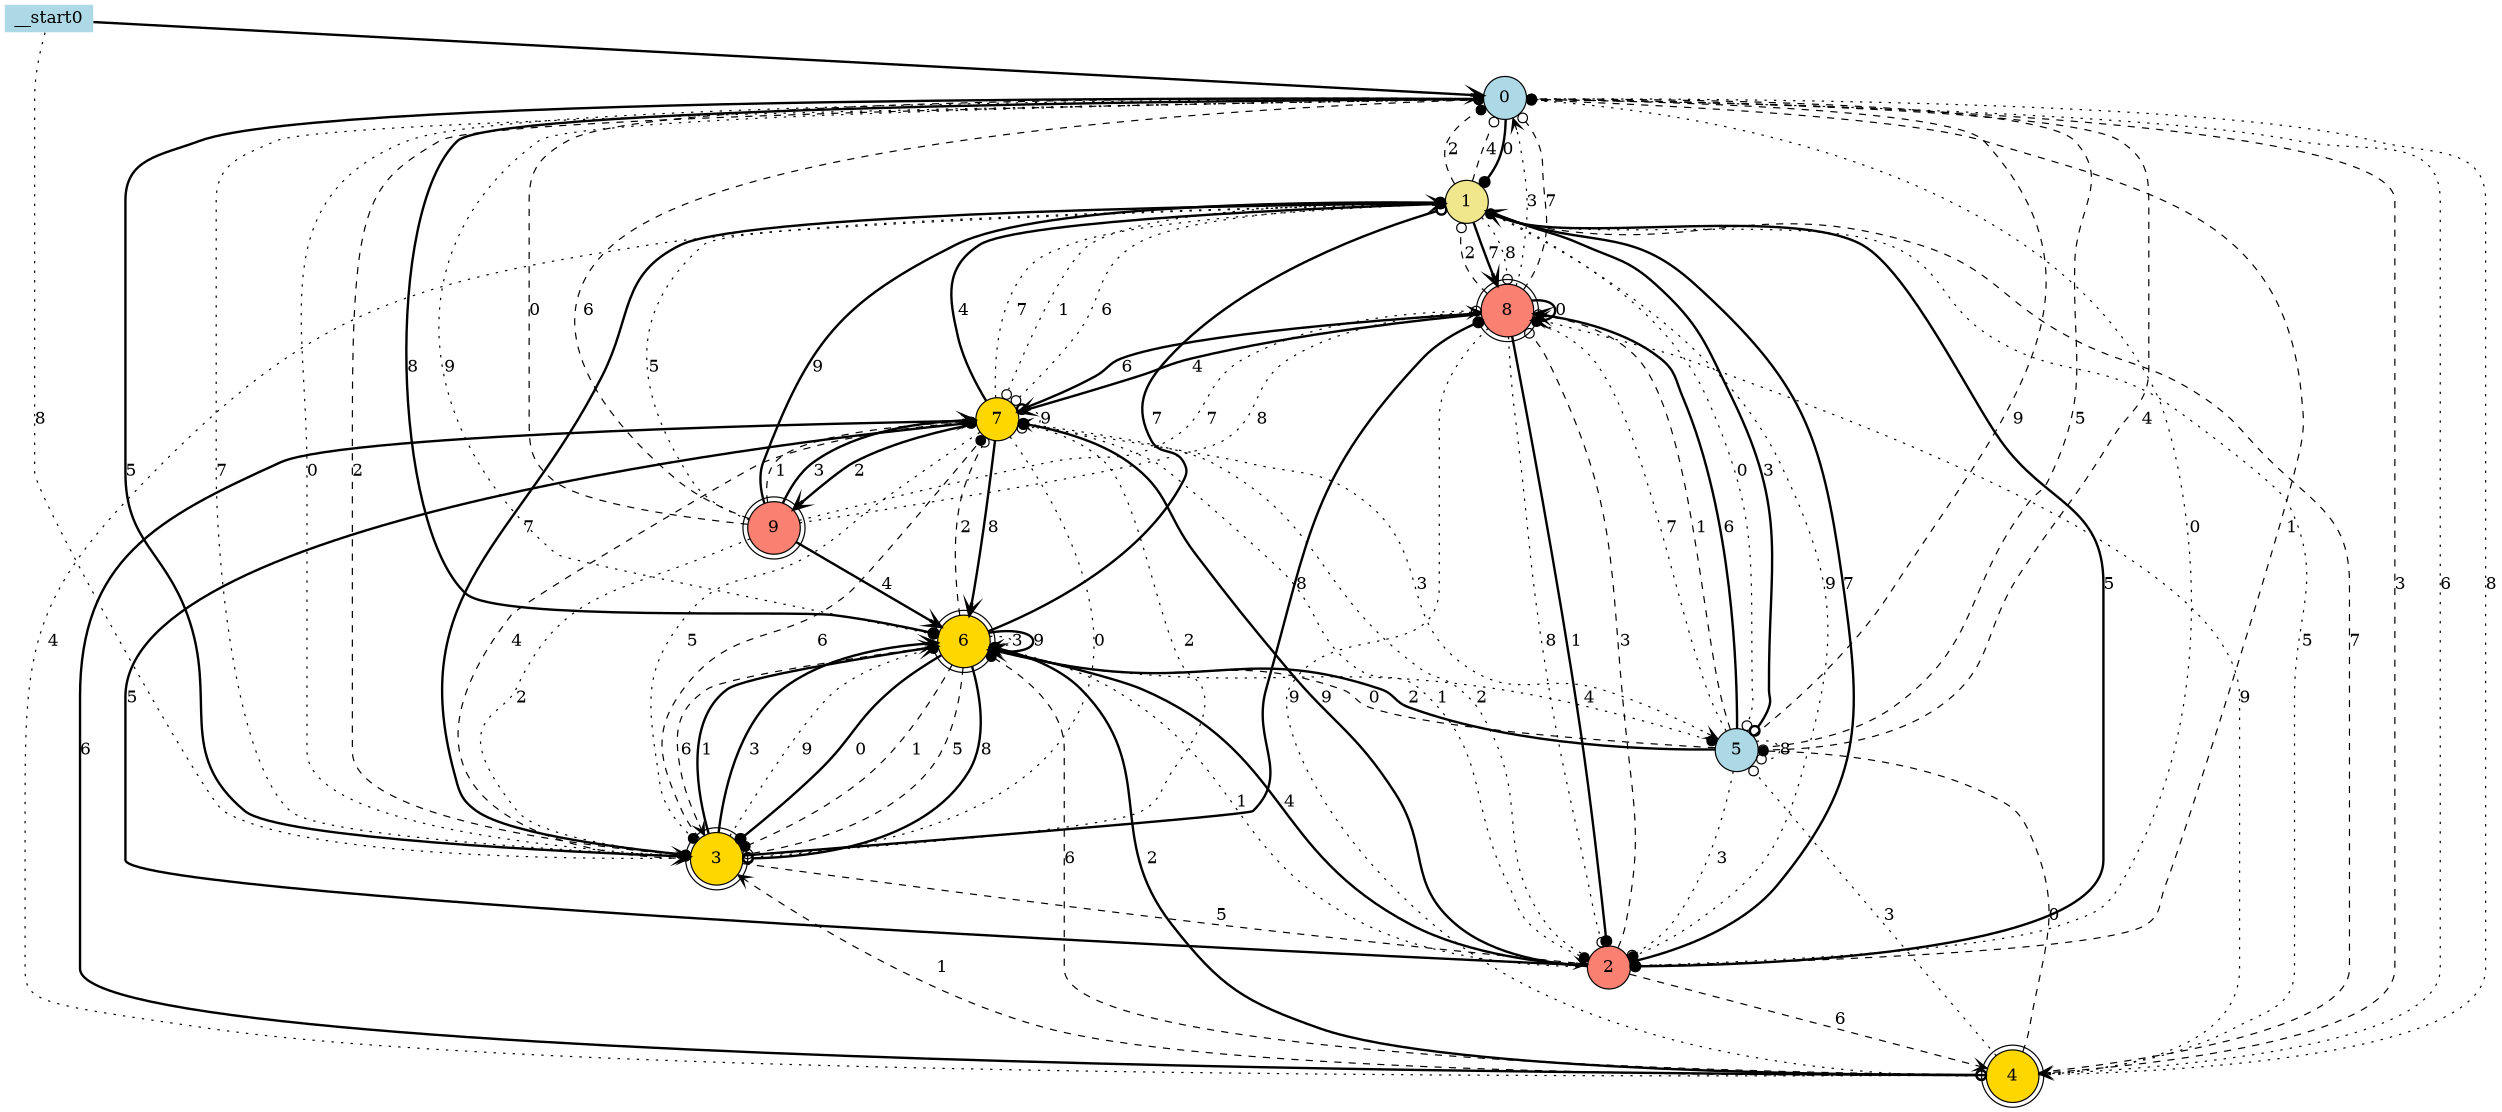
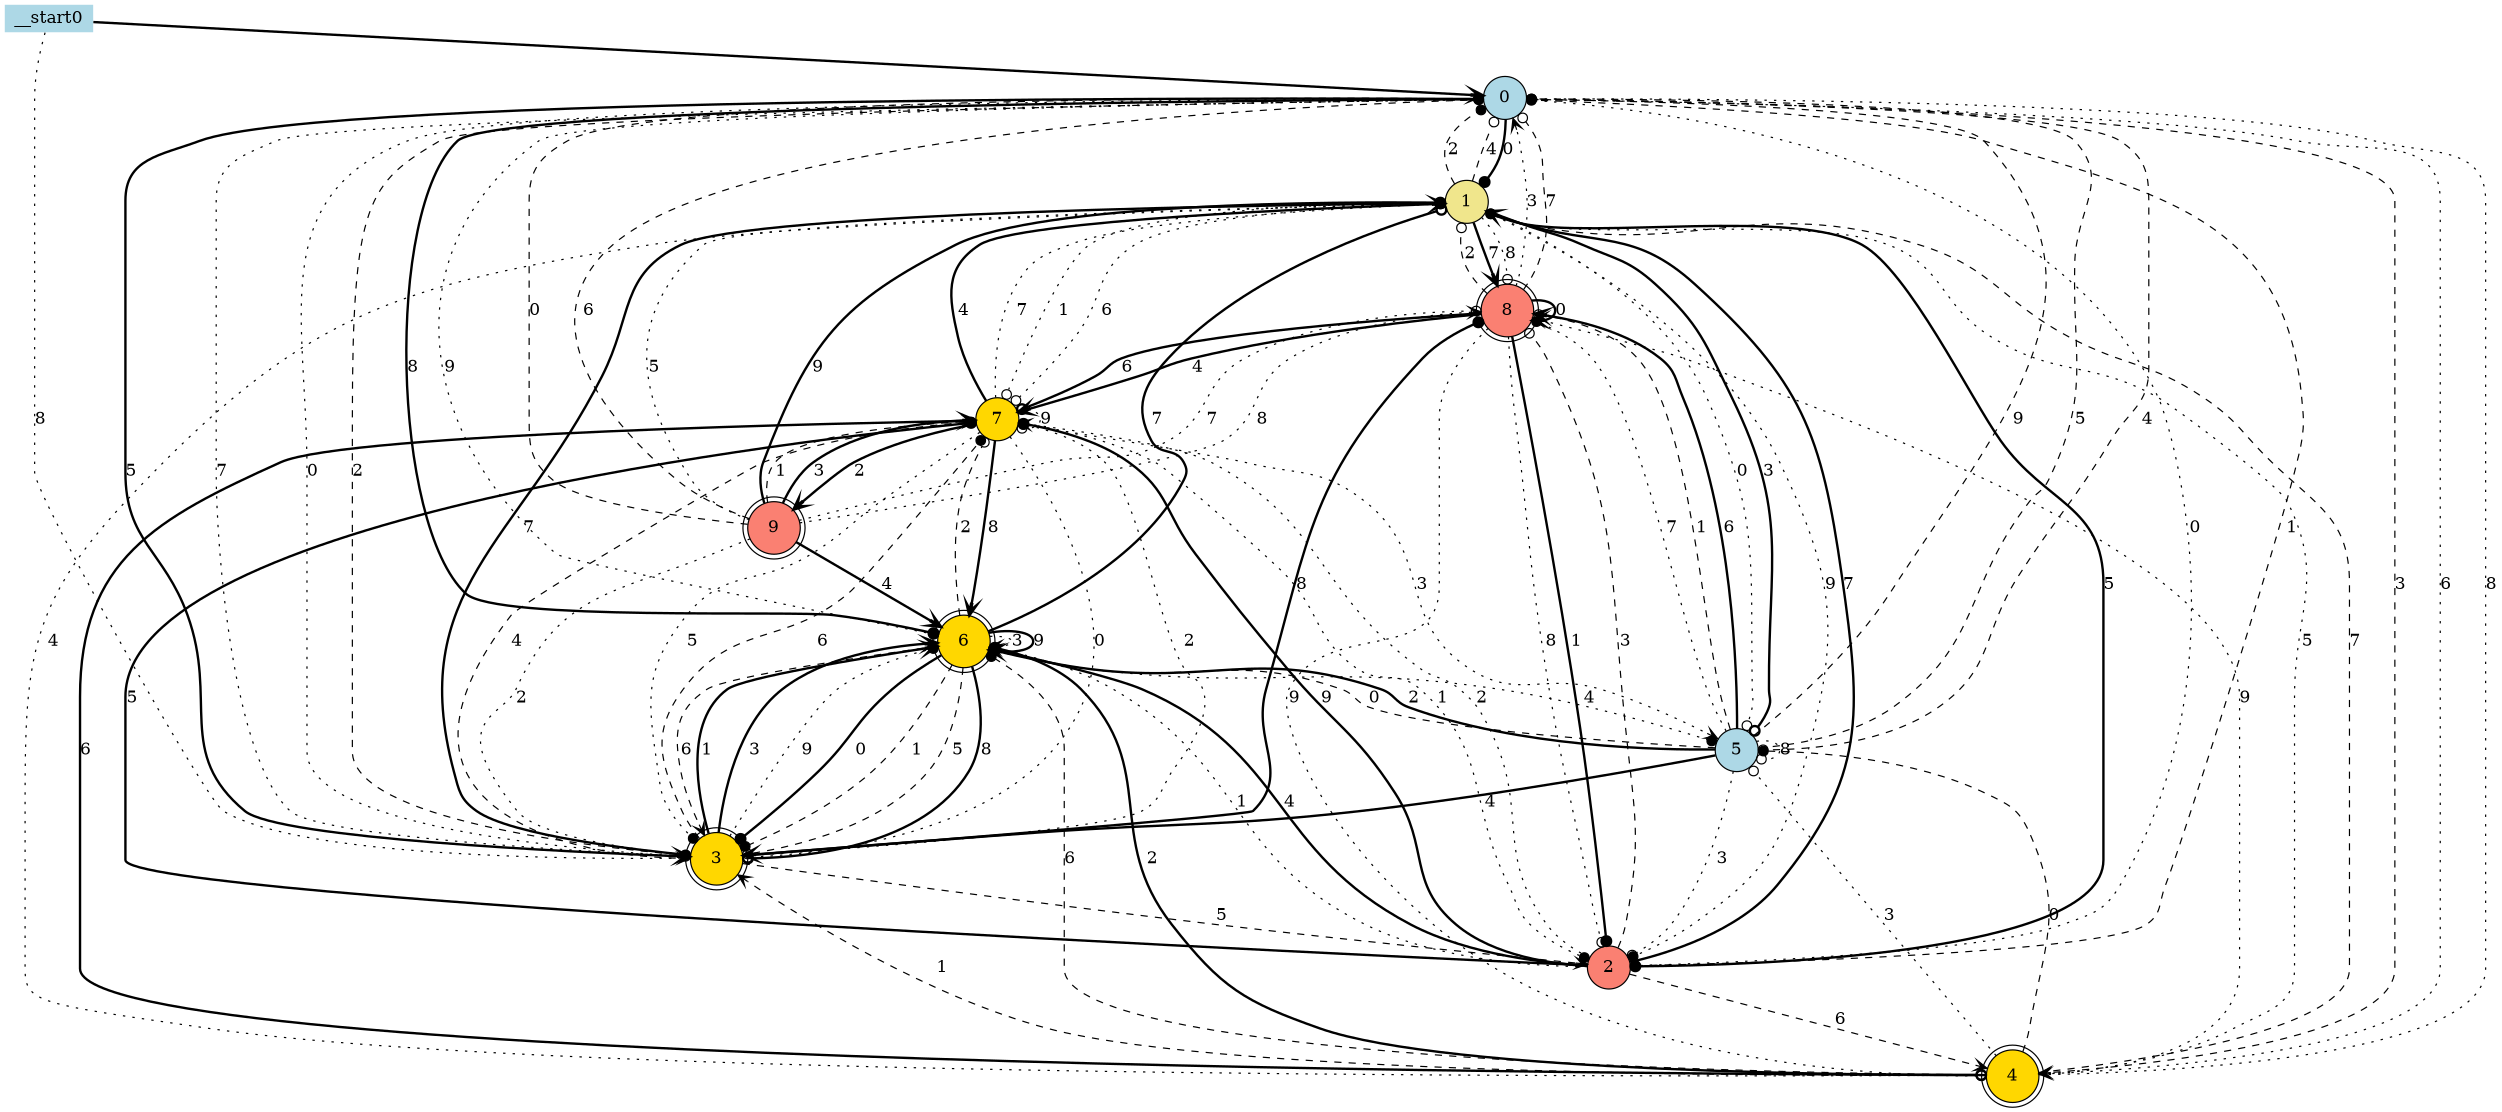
none -> (1237, 822)
